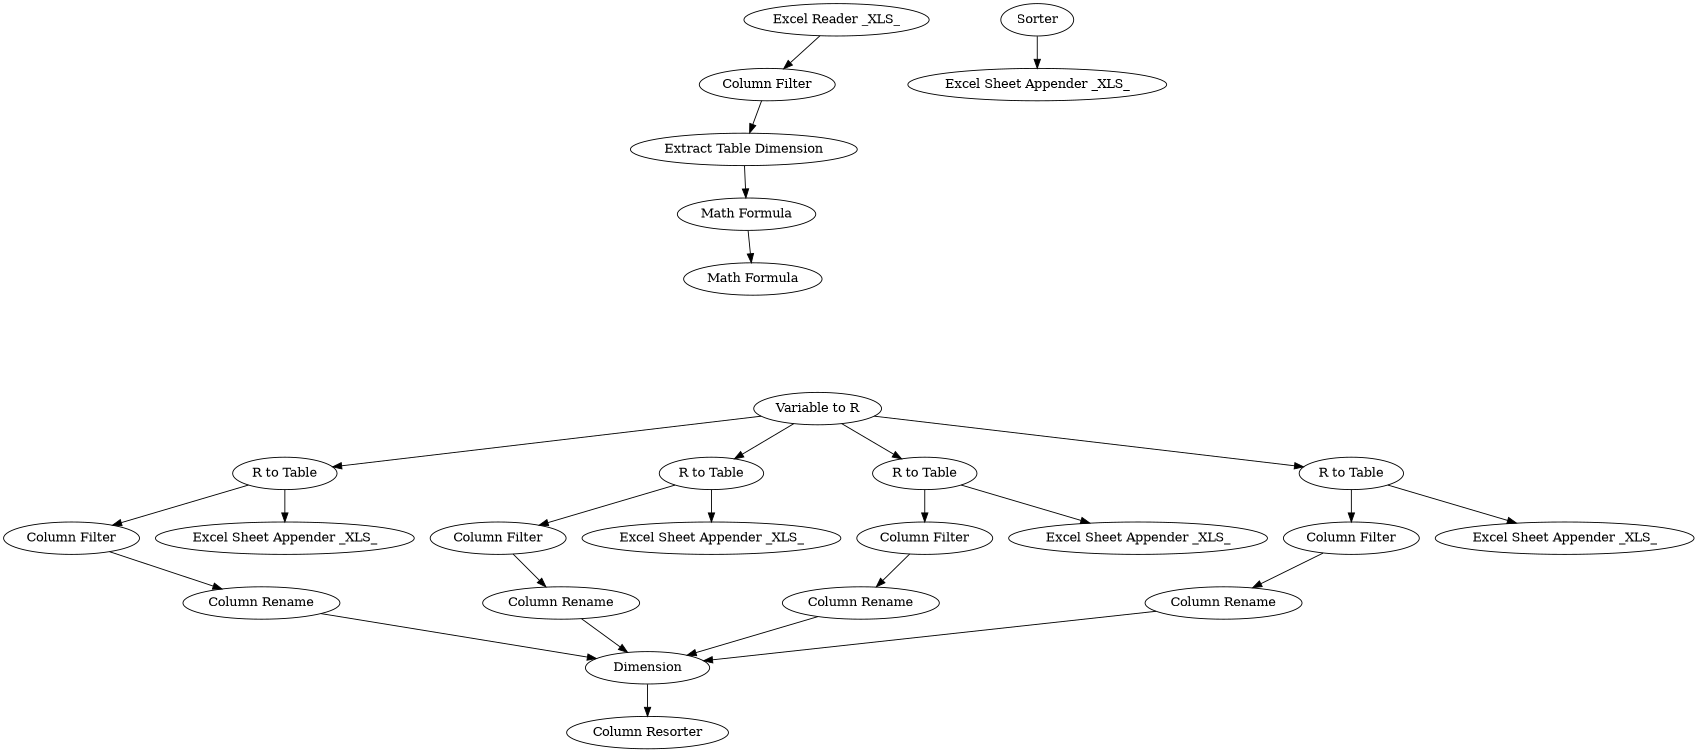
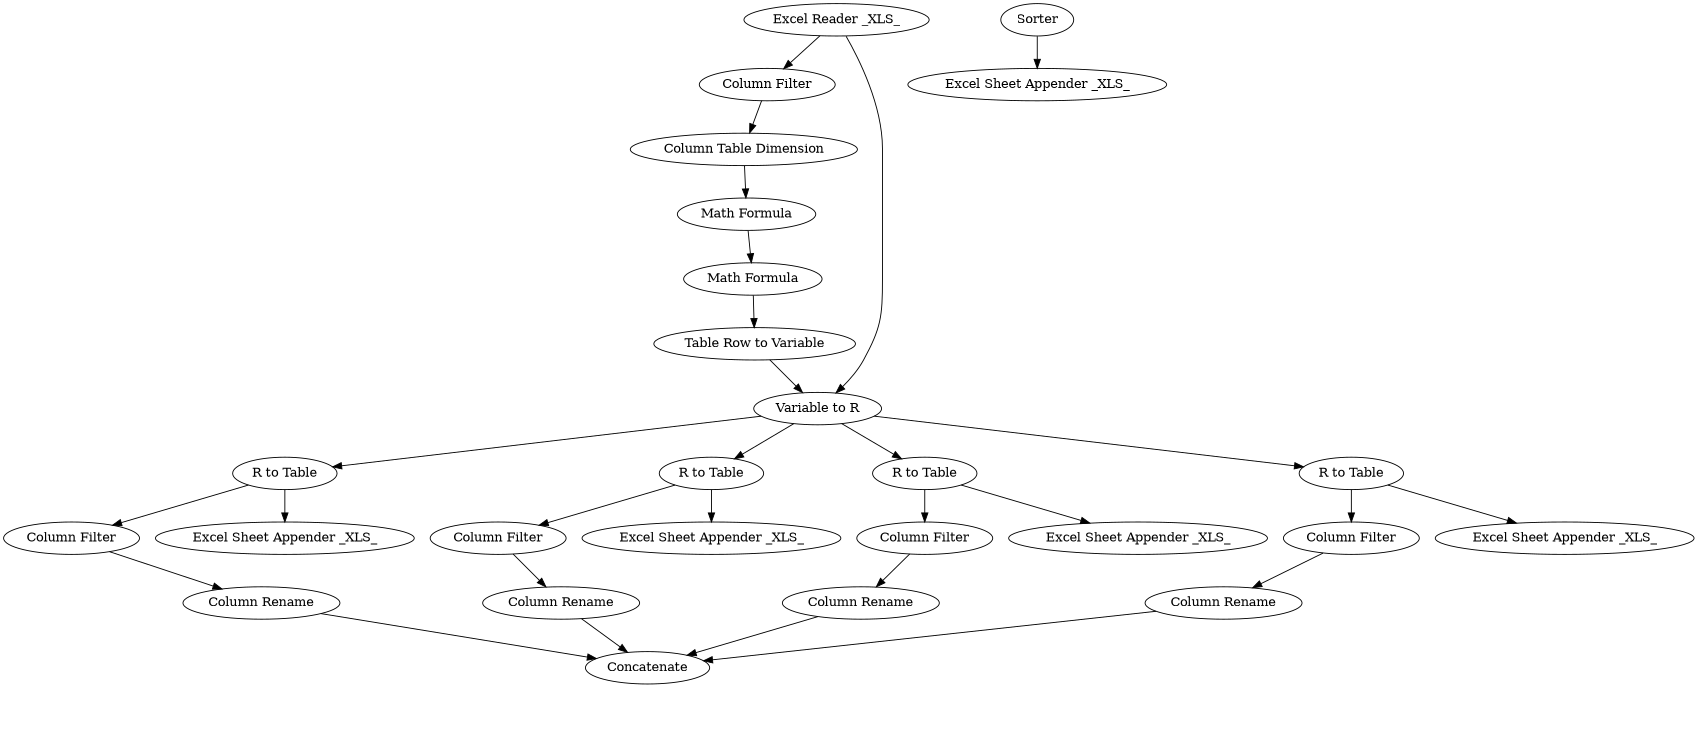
(744, 149) -> (744, 149)
none -> (882, 213)
none -> (755, 344)
(648, 668) -> (648, 668)
(648, 733) -> none
